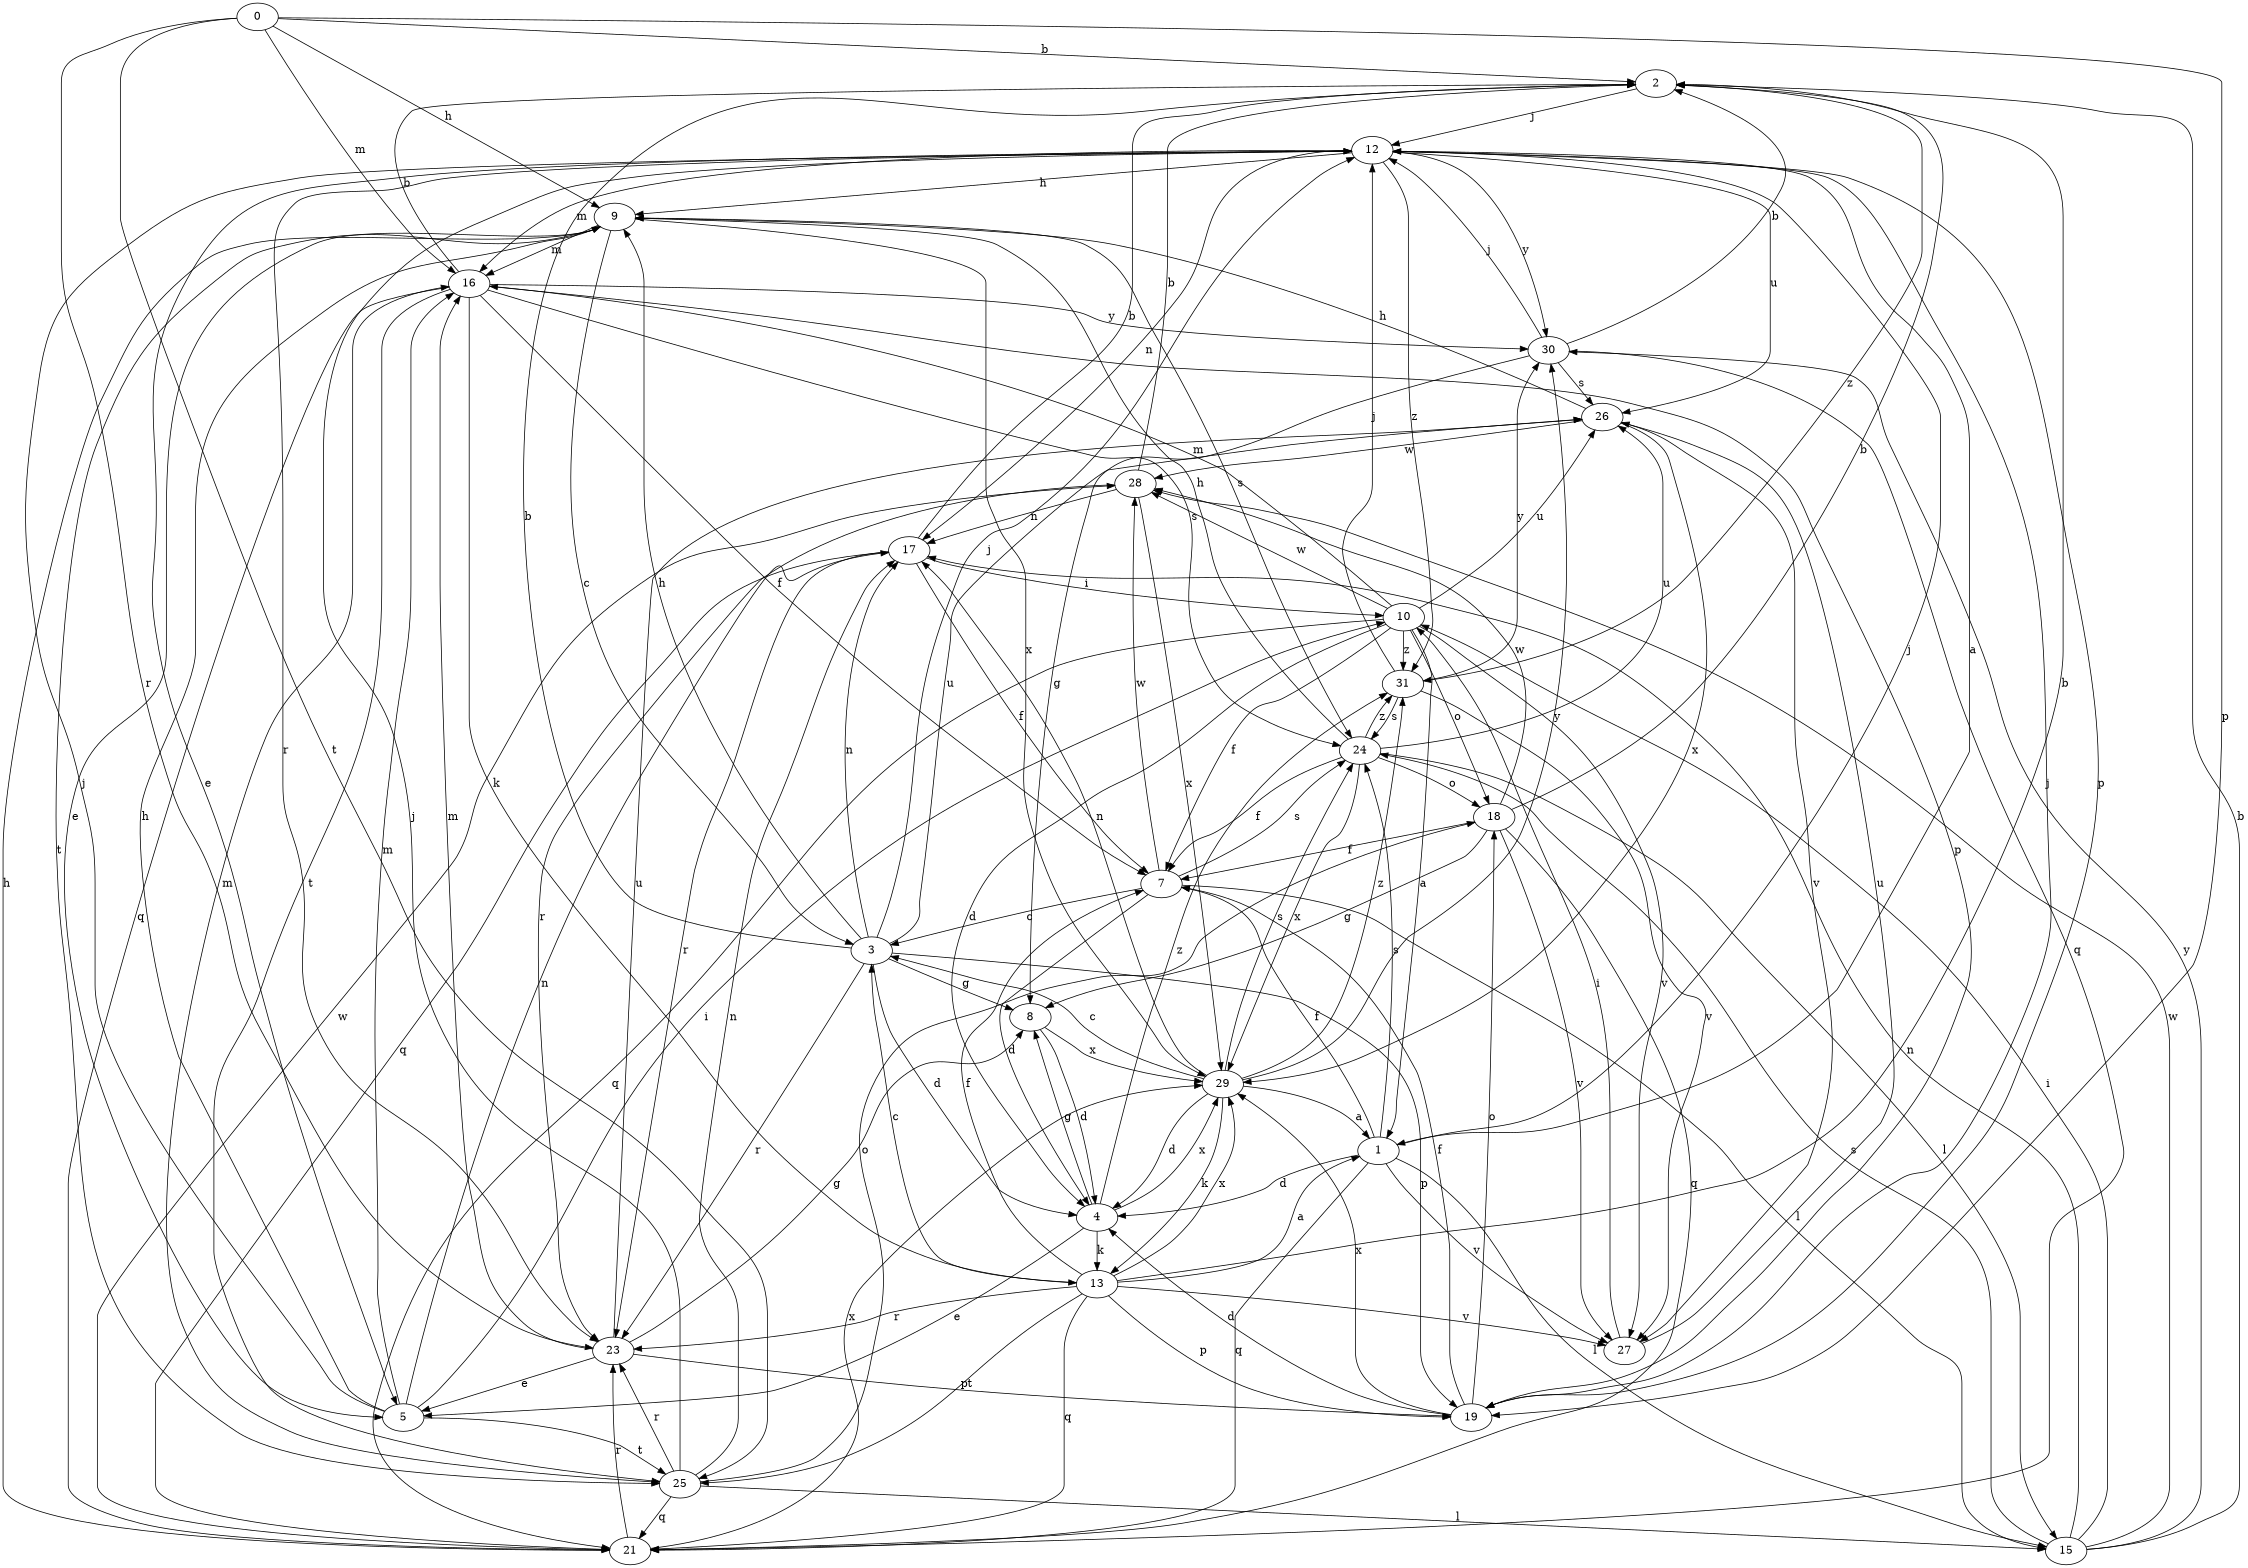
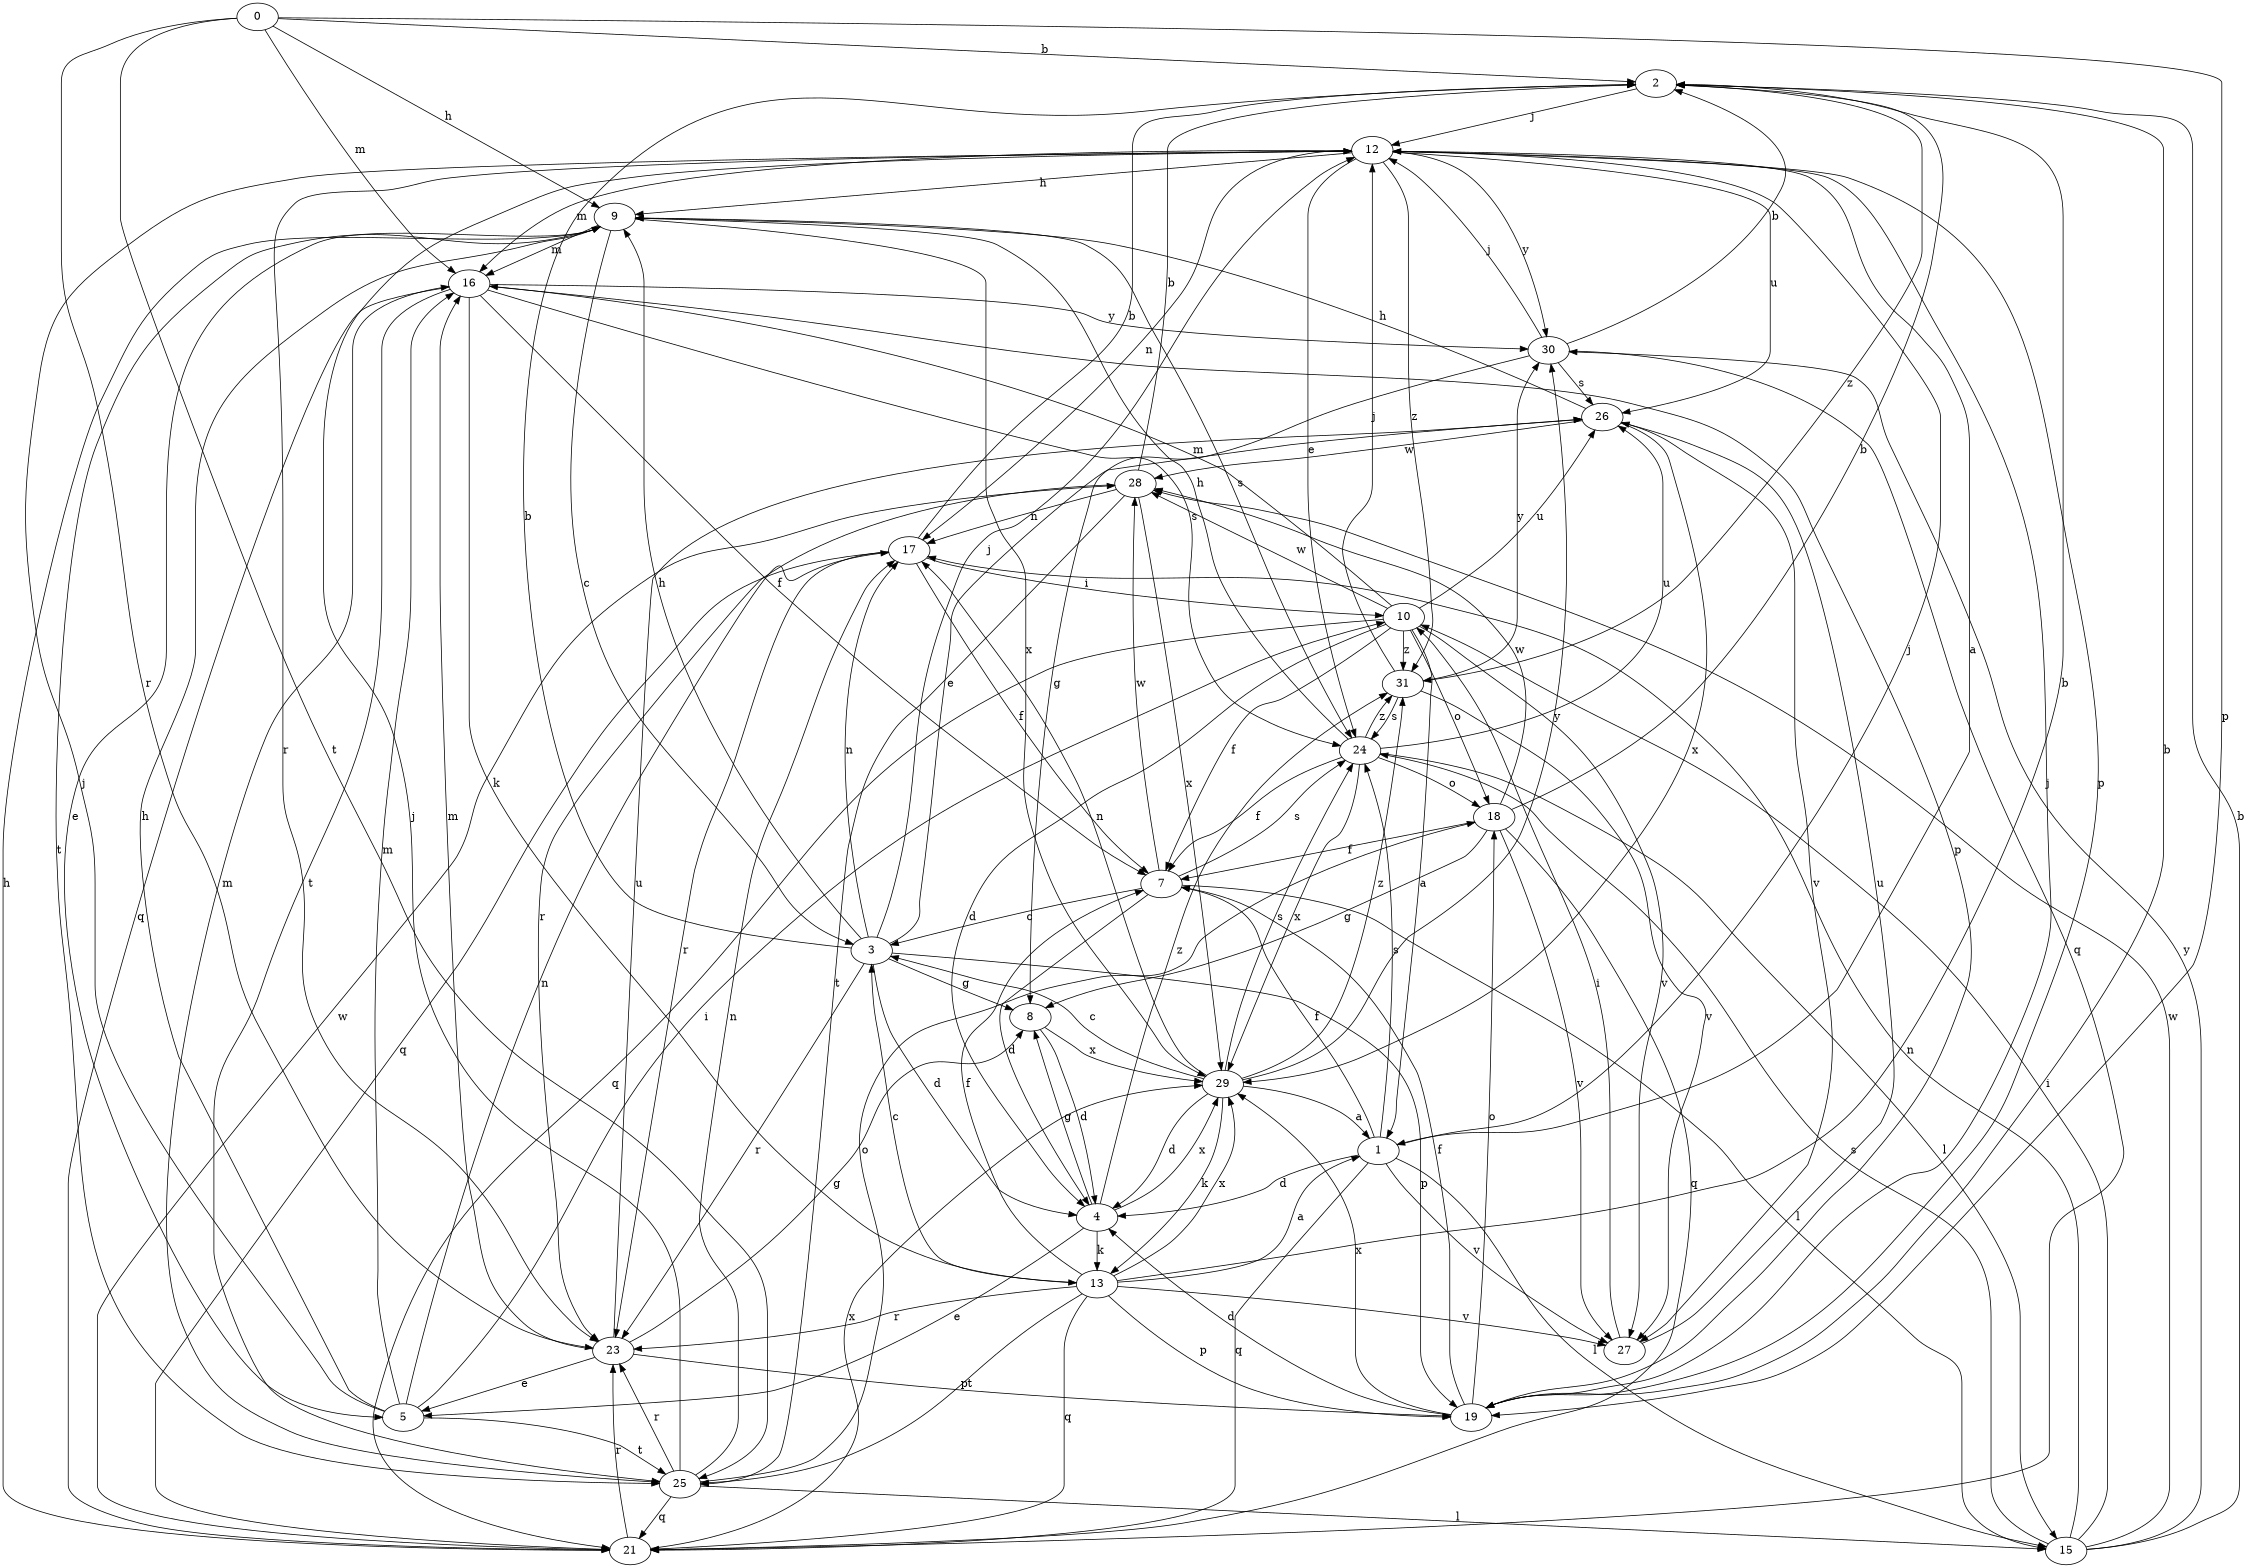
(927, 91) -> (2164, 730)
(237, 218) -> (1308, 451)
(951, 684) -> (951, 684)
none -> (836, 964)
